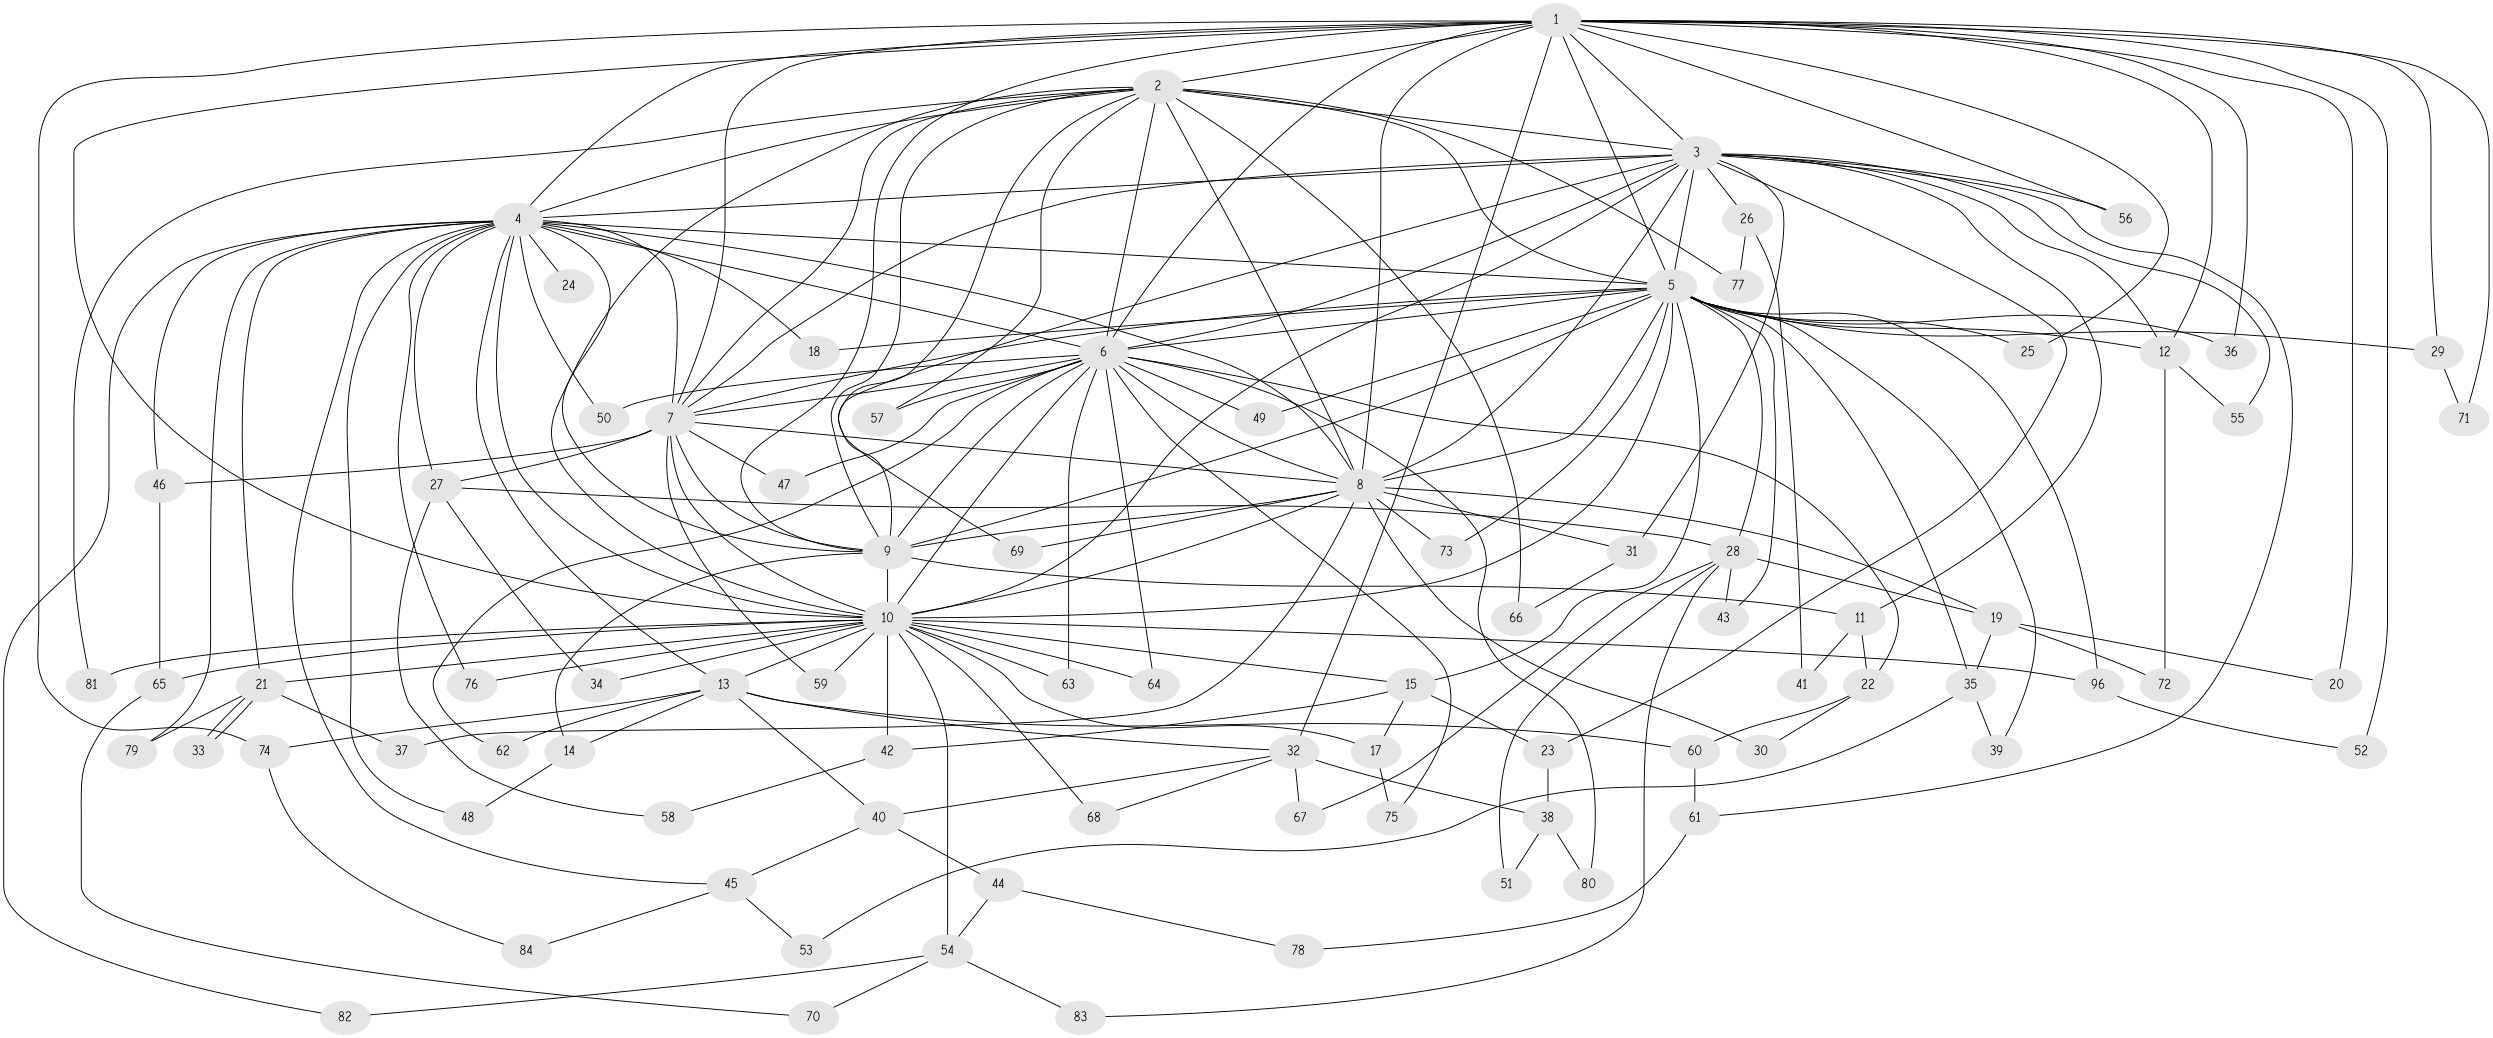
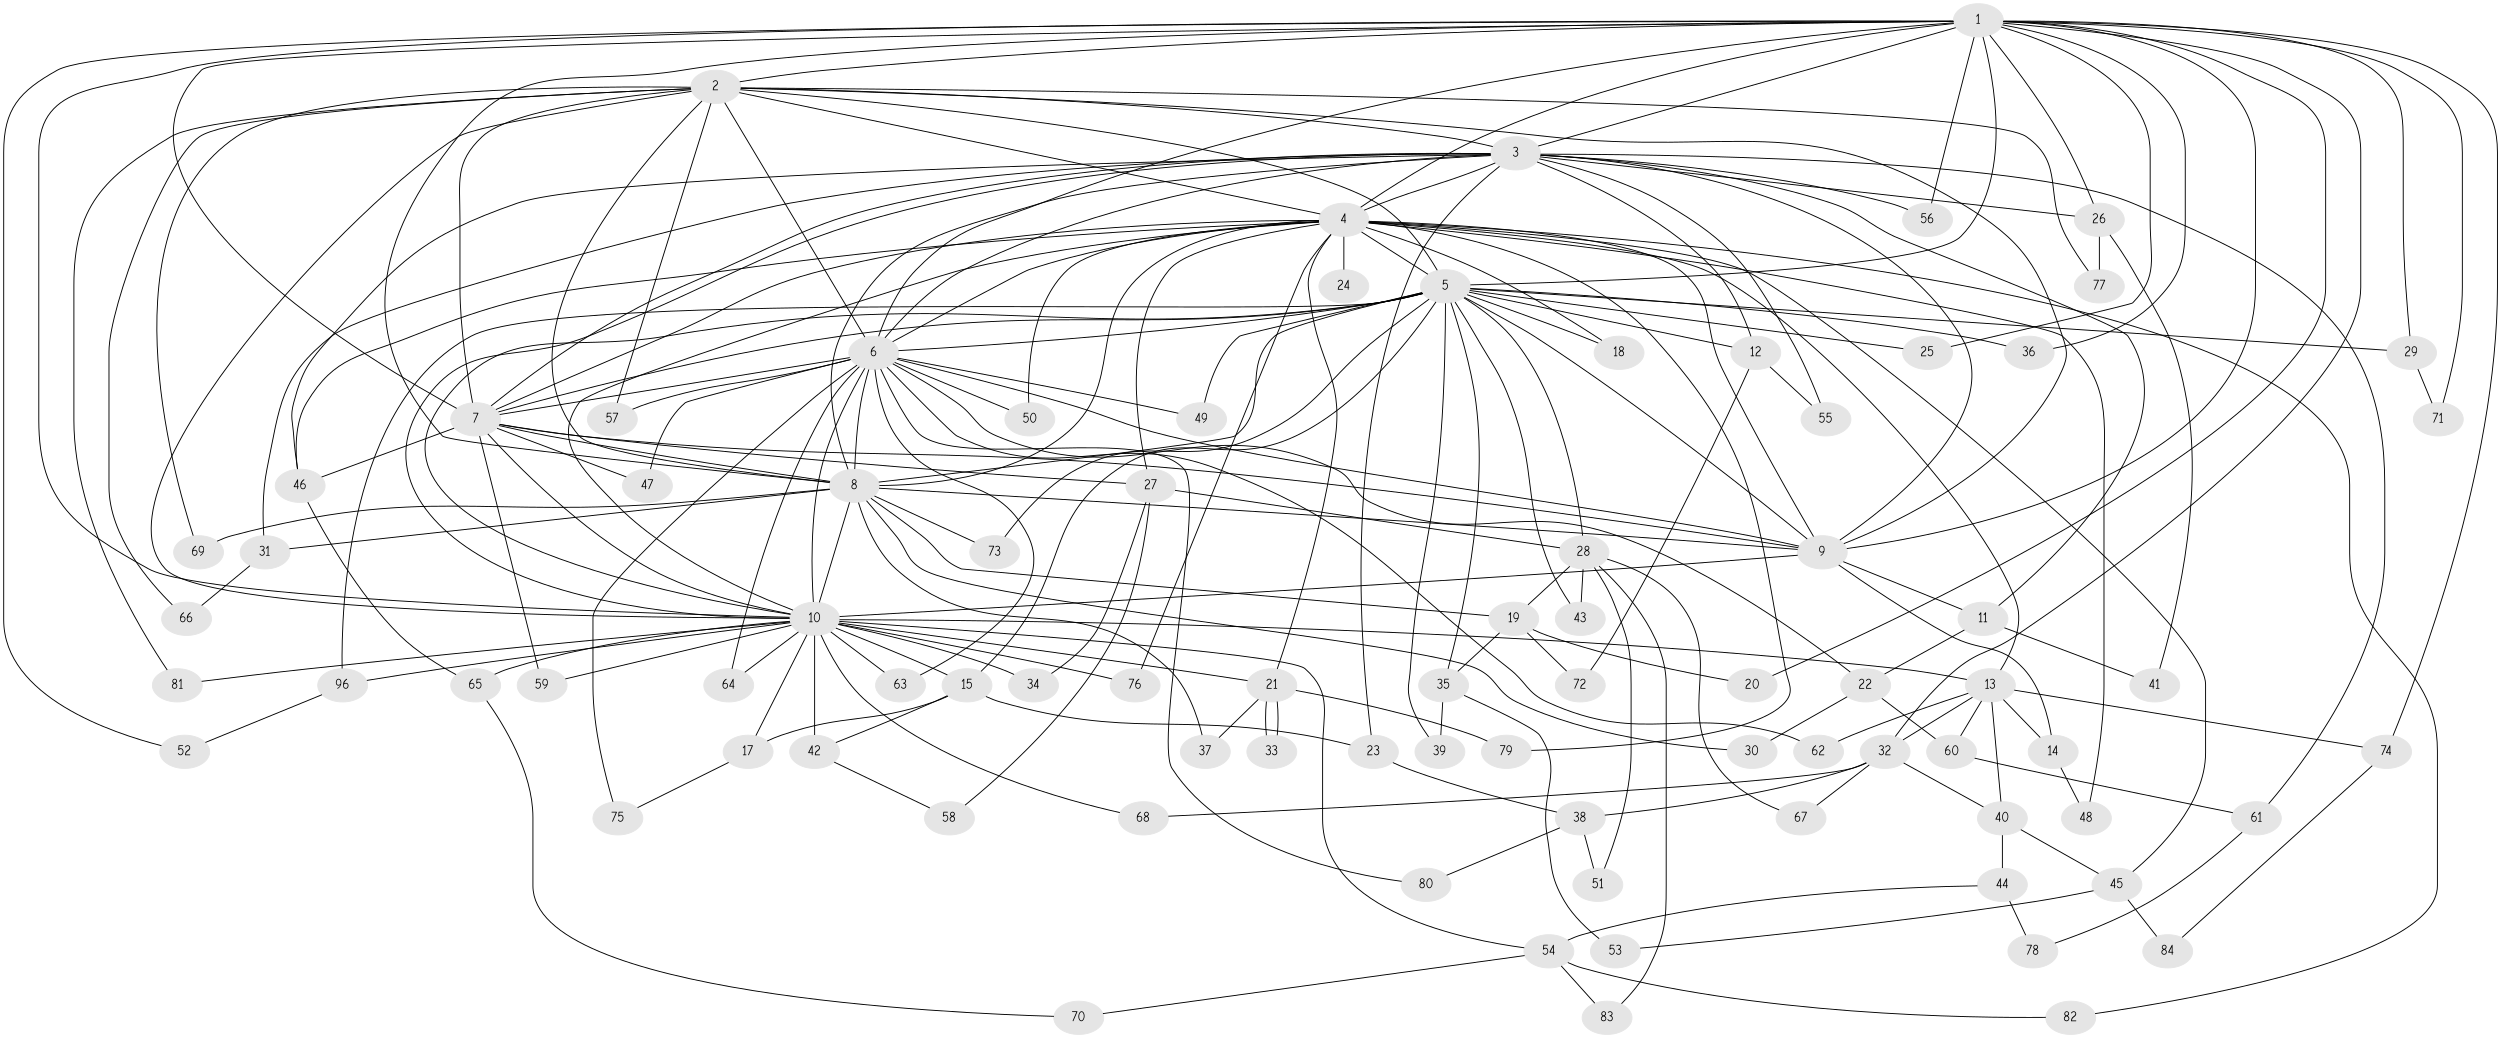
(2033, 51) -> (2048, 115)
(1684, 220) -> (815, 175)
